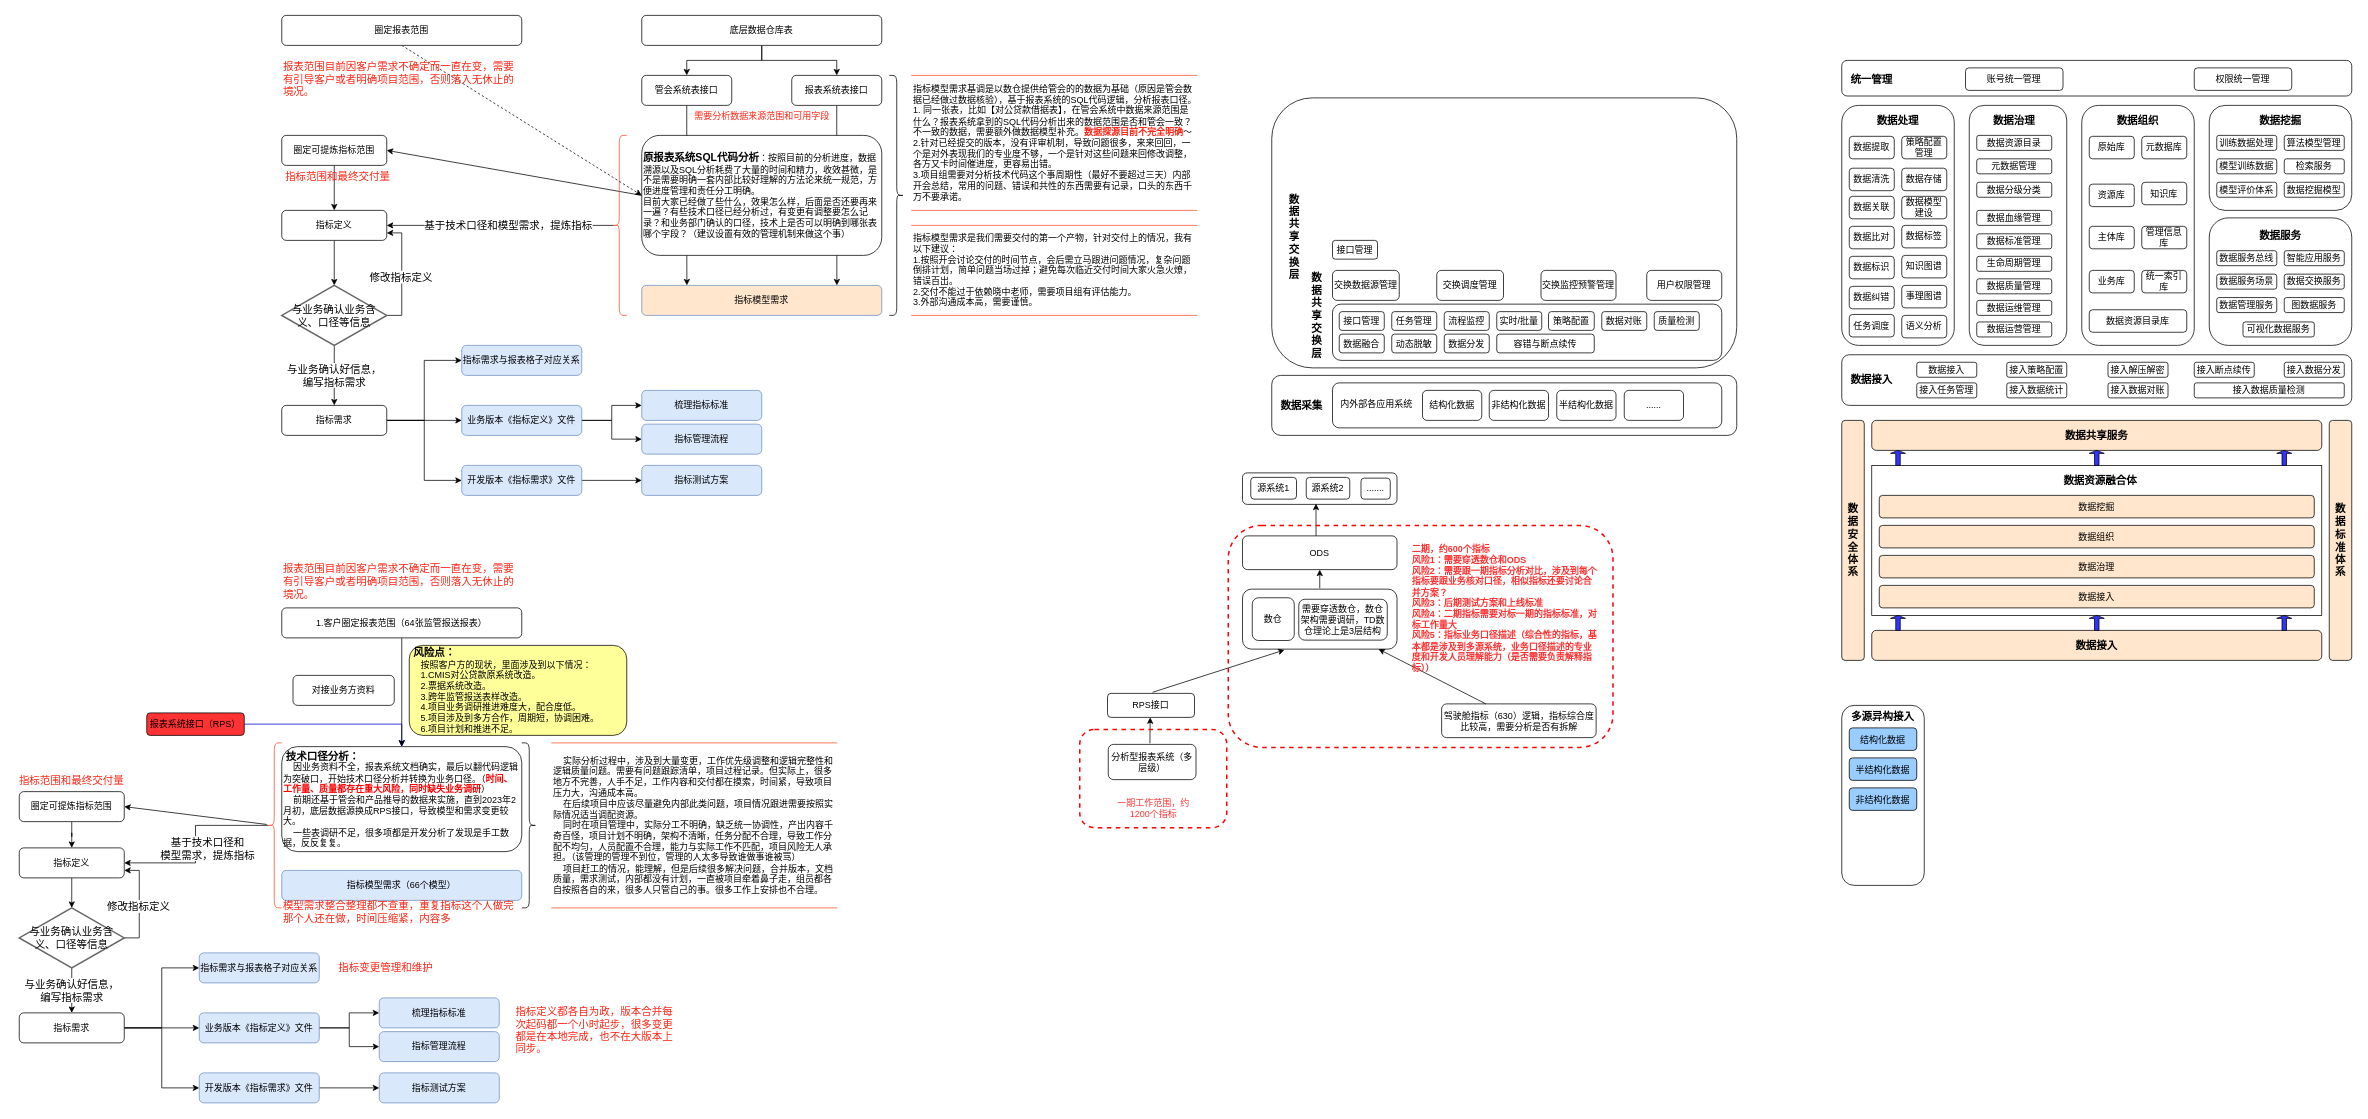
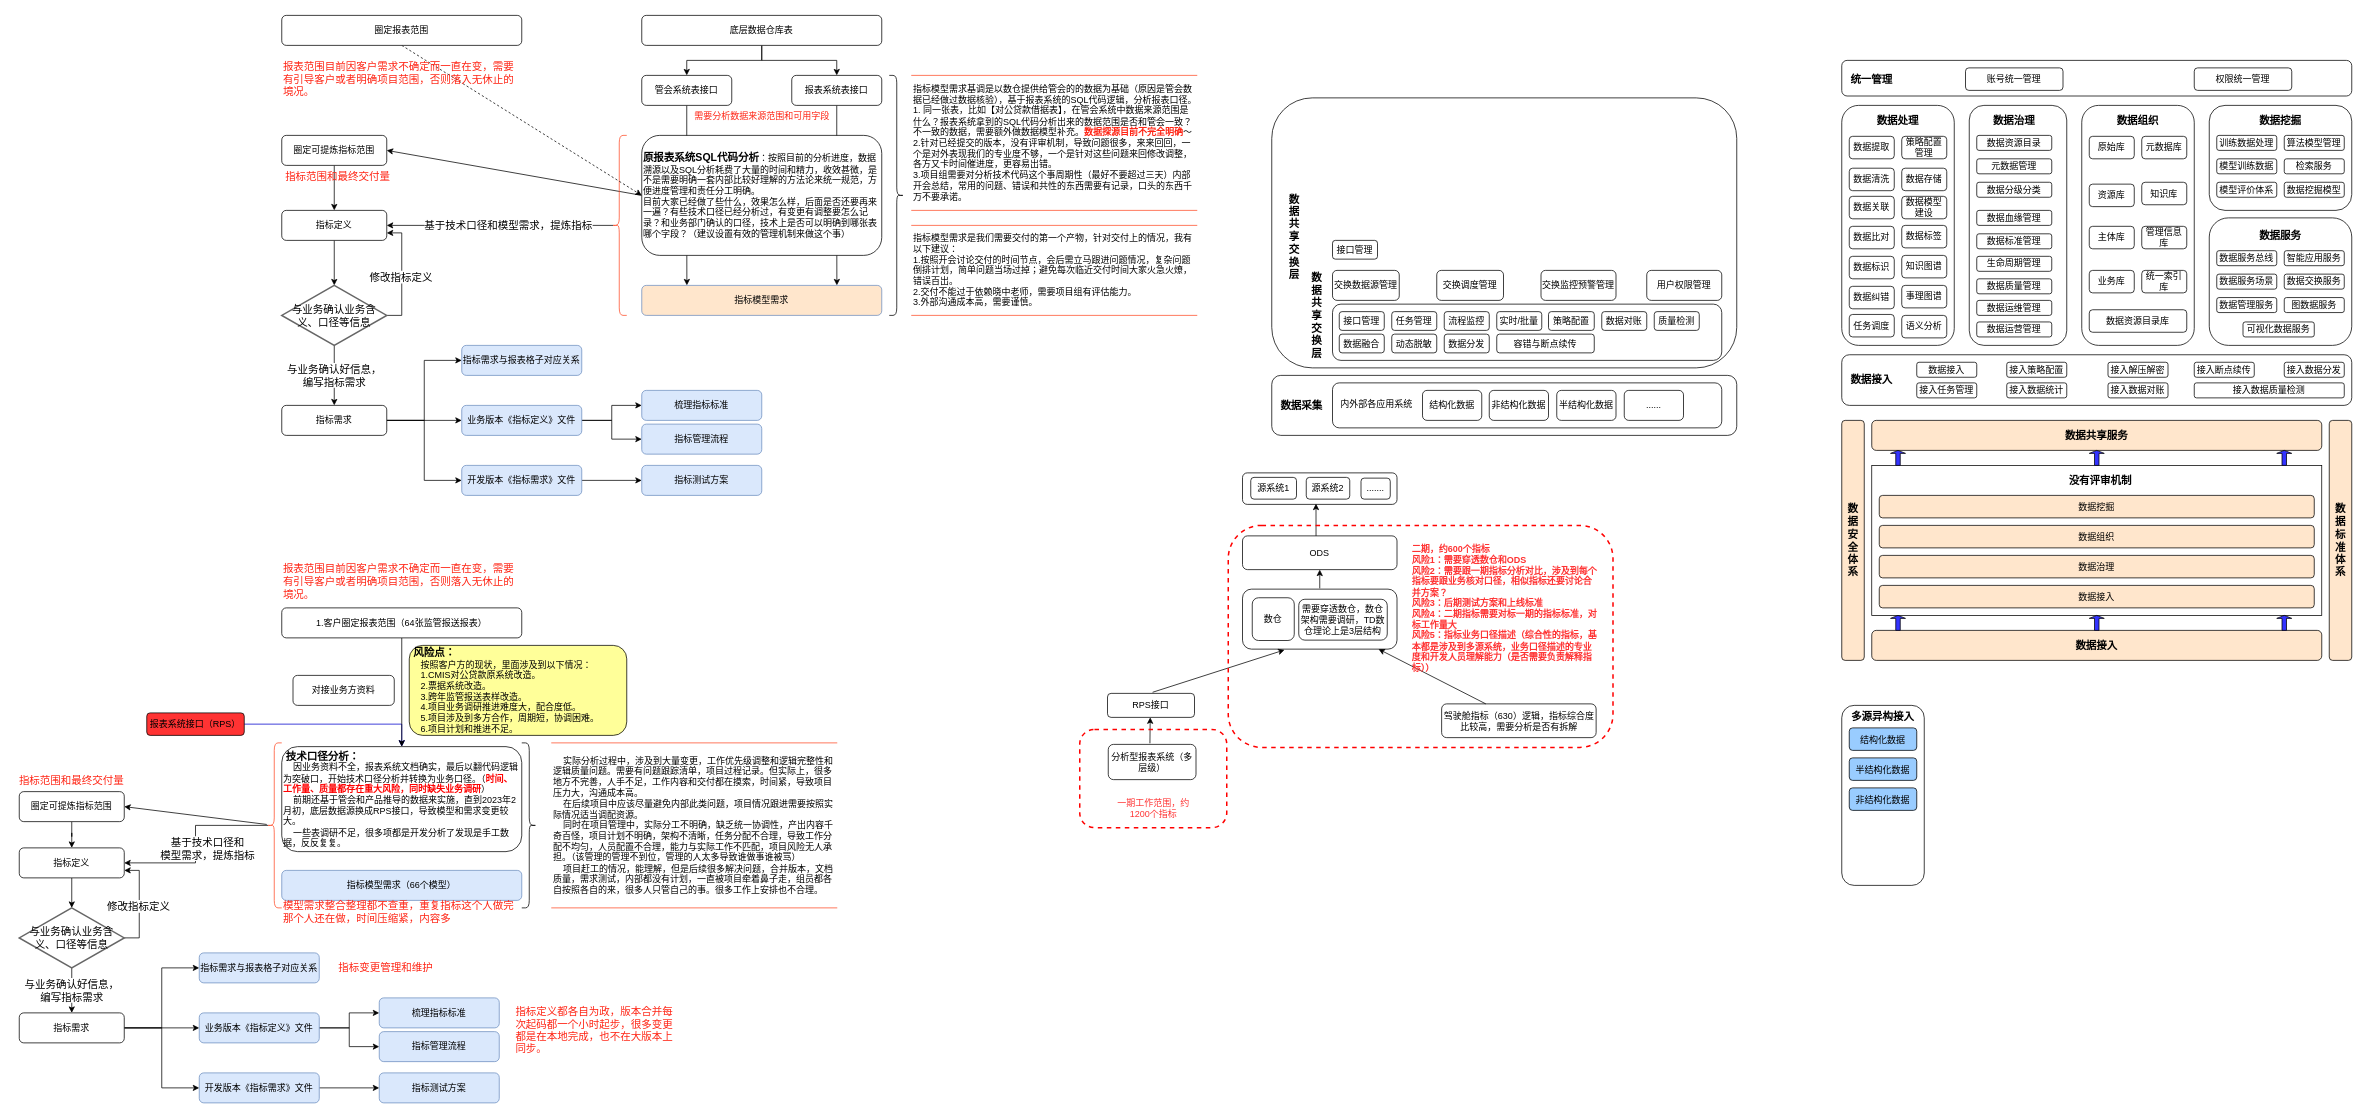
(2100, 480) -> (2100, 480)
